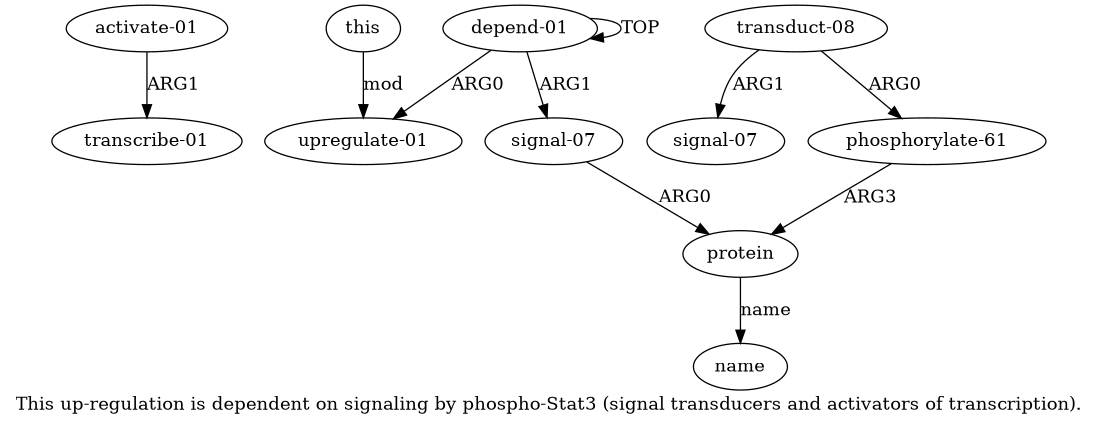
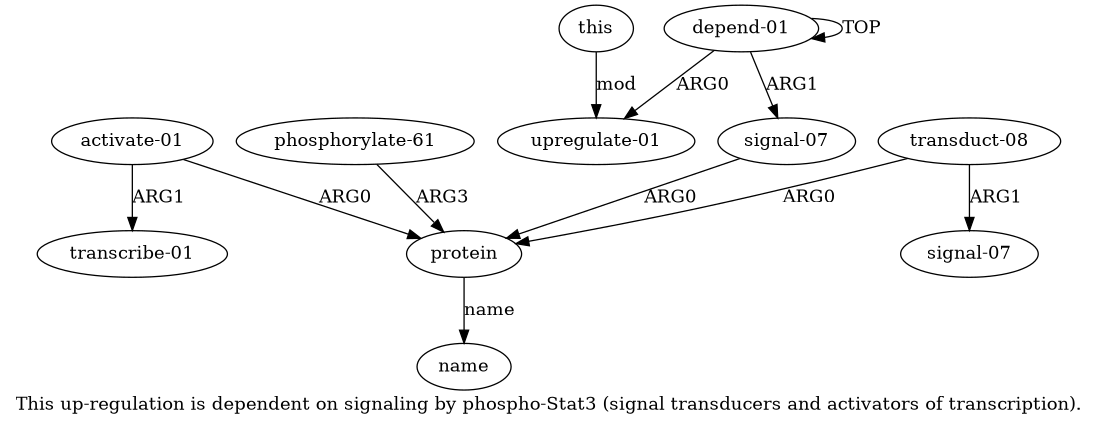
(856, 80) -> (719, 204)
none -> (296, 197)
